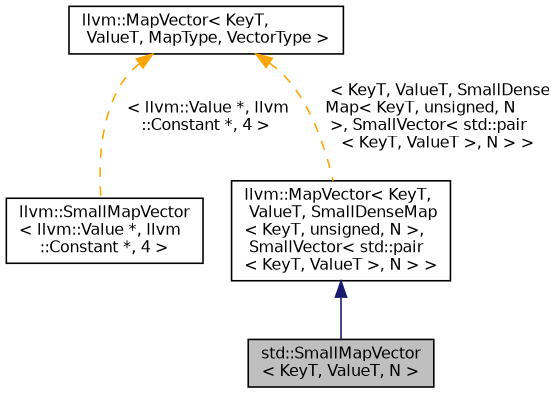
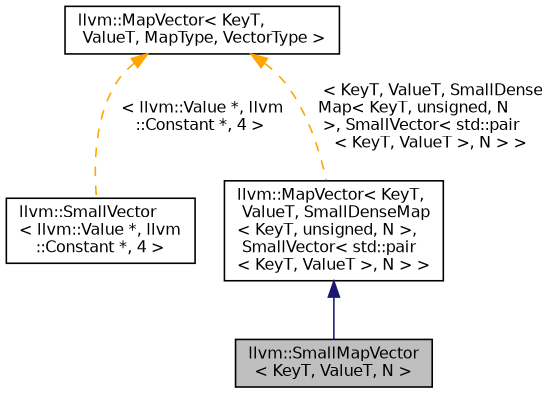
(105, 231) -> (101, 231)
(341, 363) -> (334, 363)
